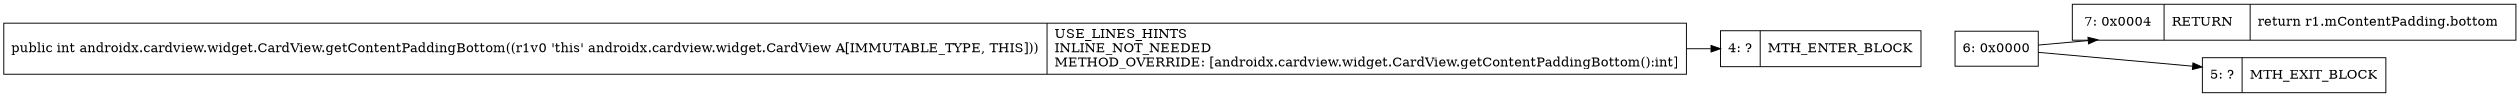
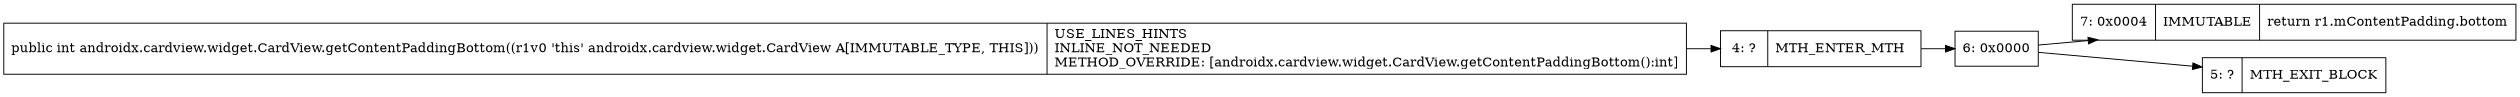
(2202, 22) -> (2208, 22)
(1841, 48) -> (1840, 48)
none -> (1933, 49)
